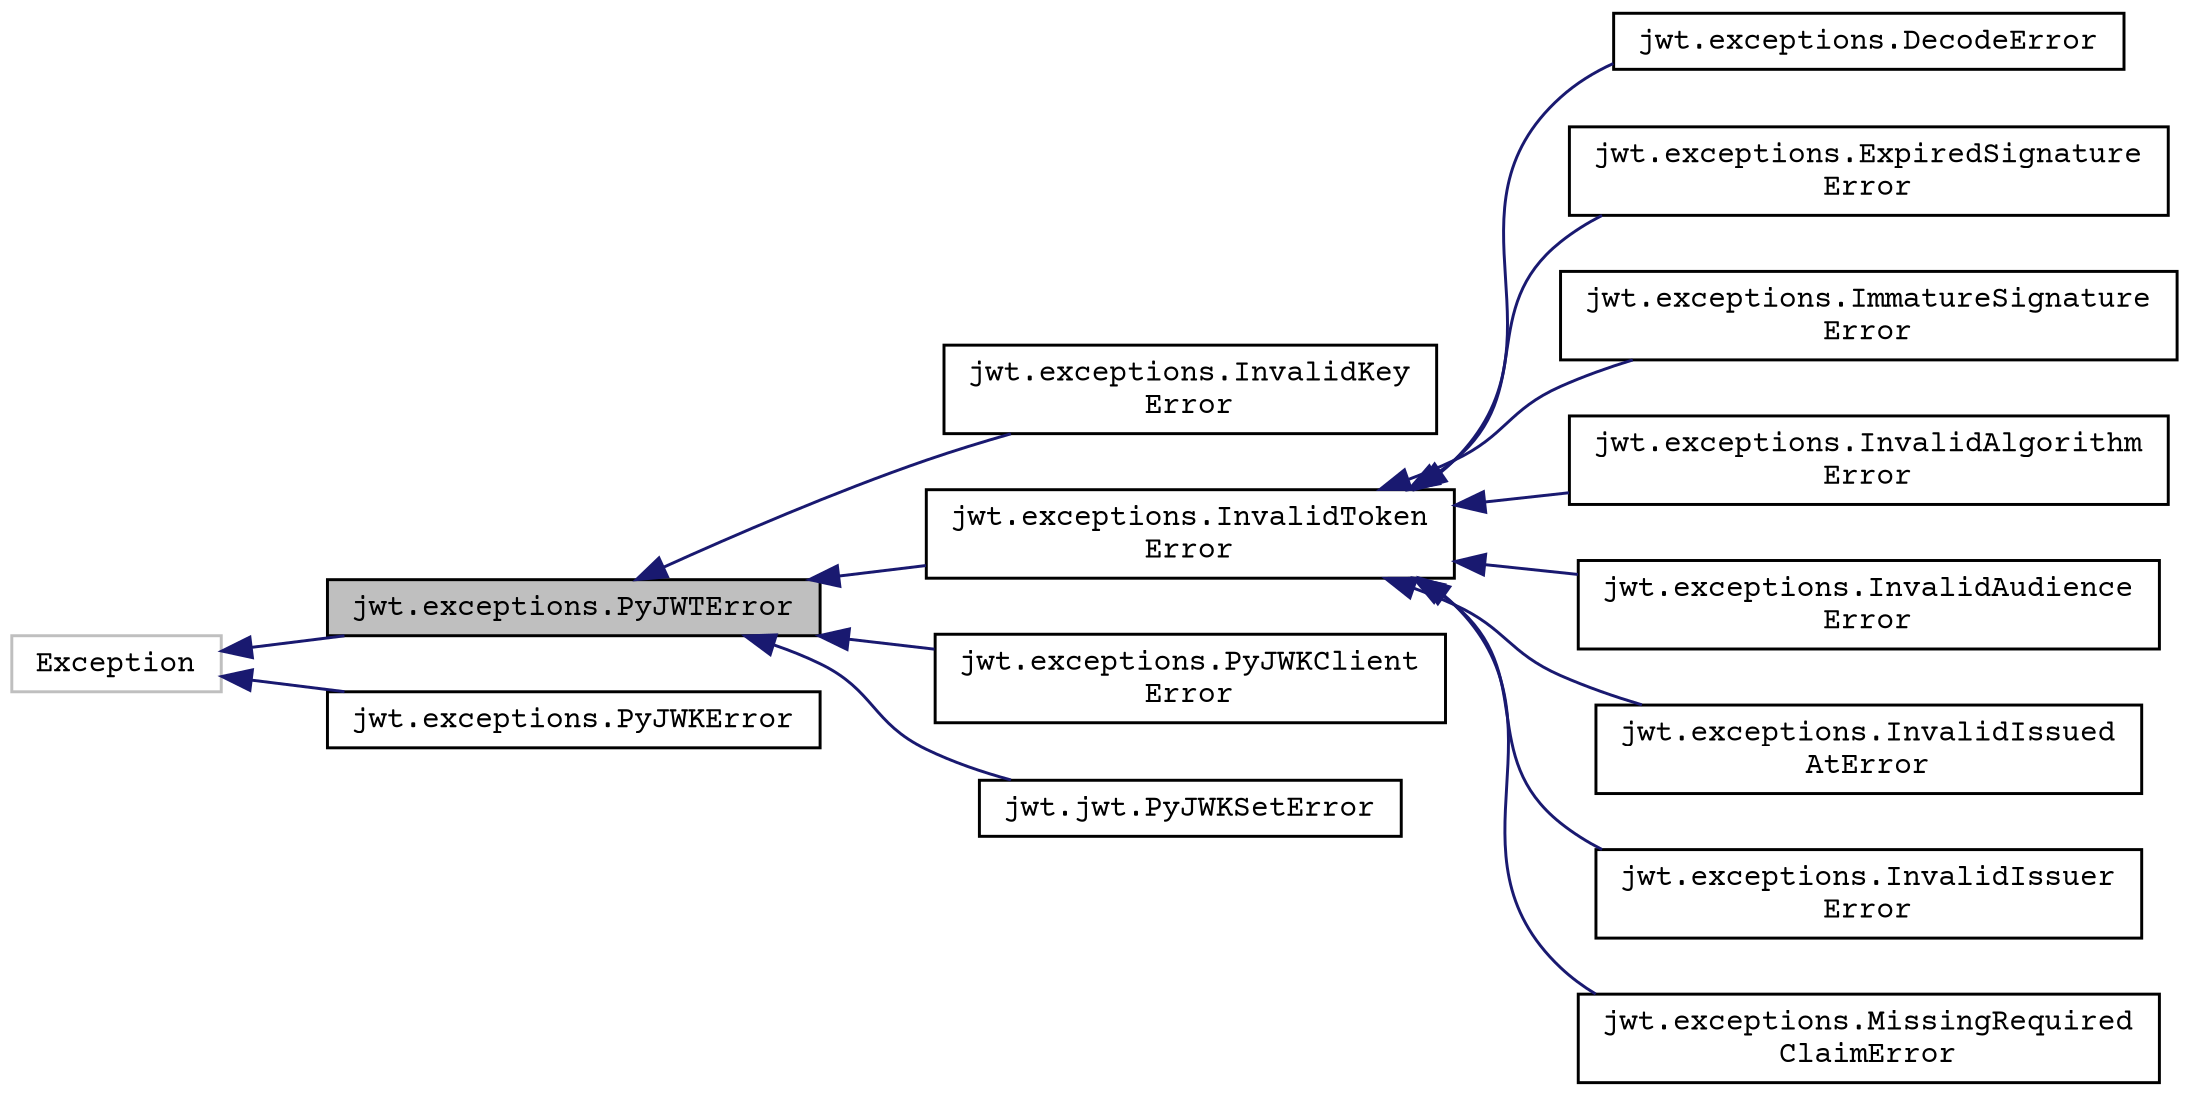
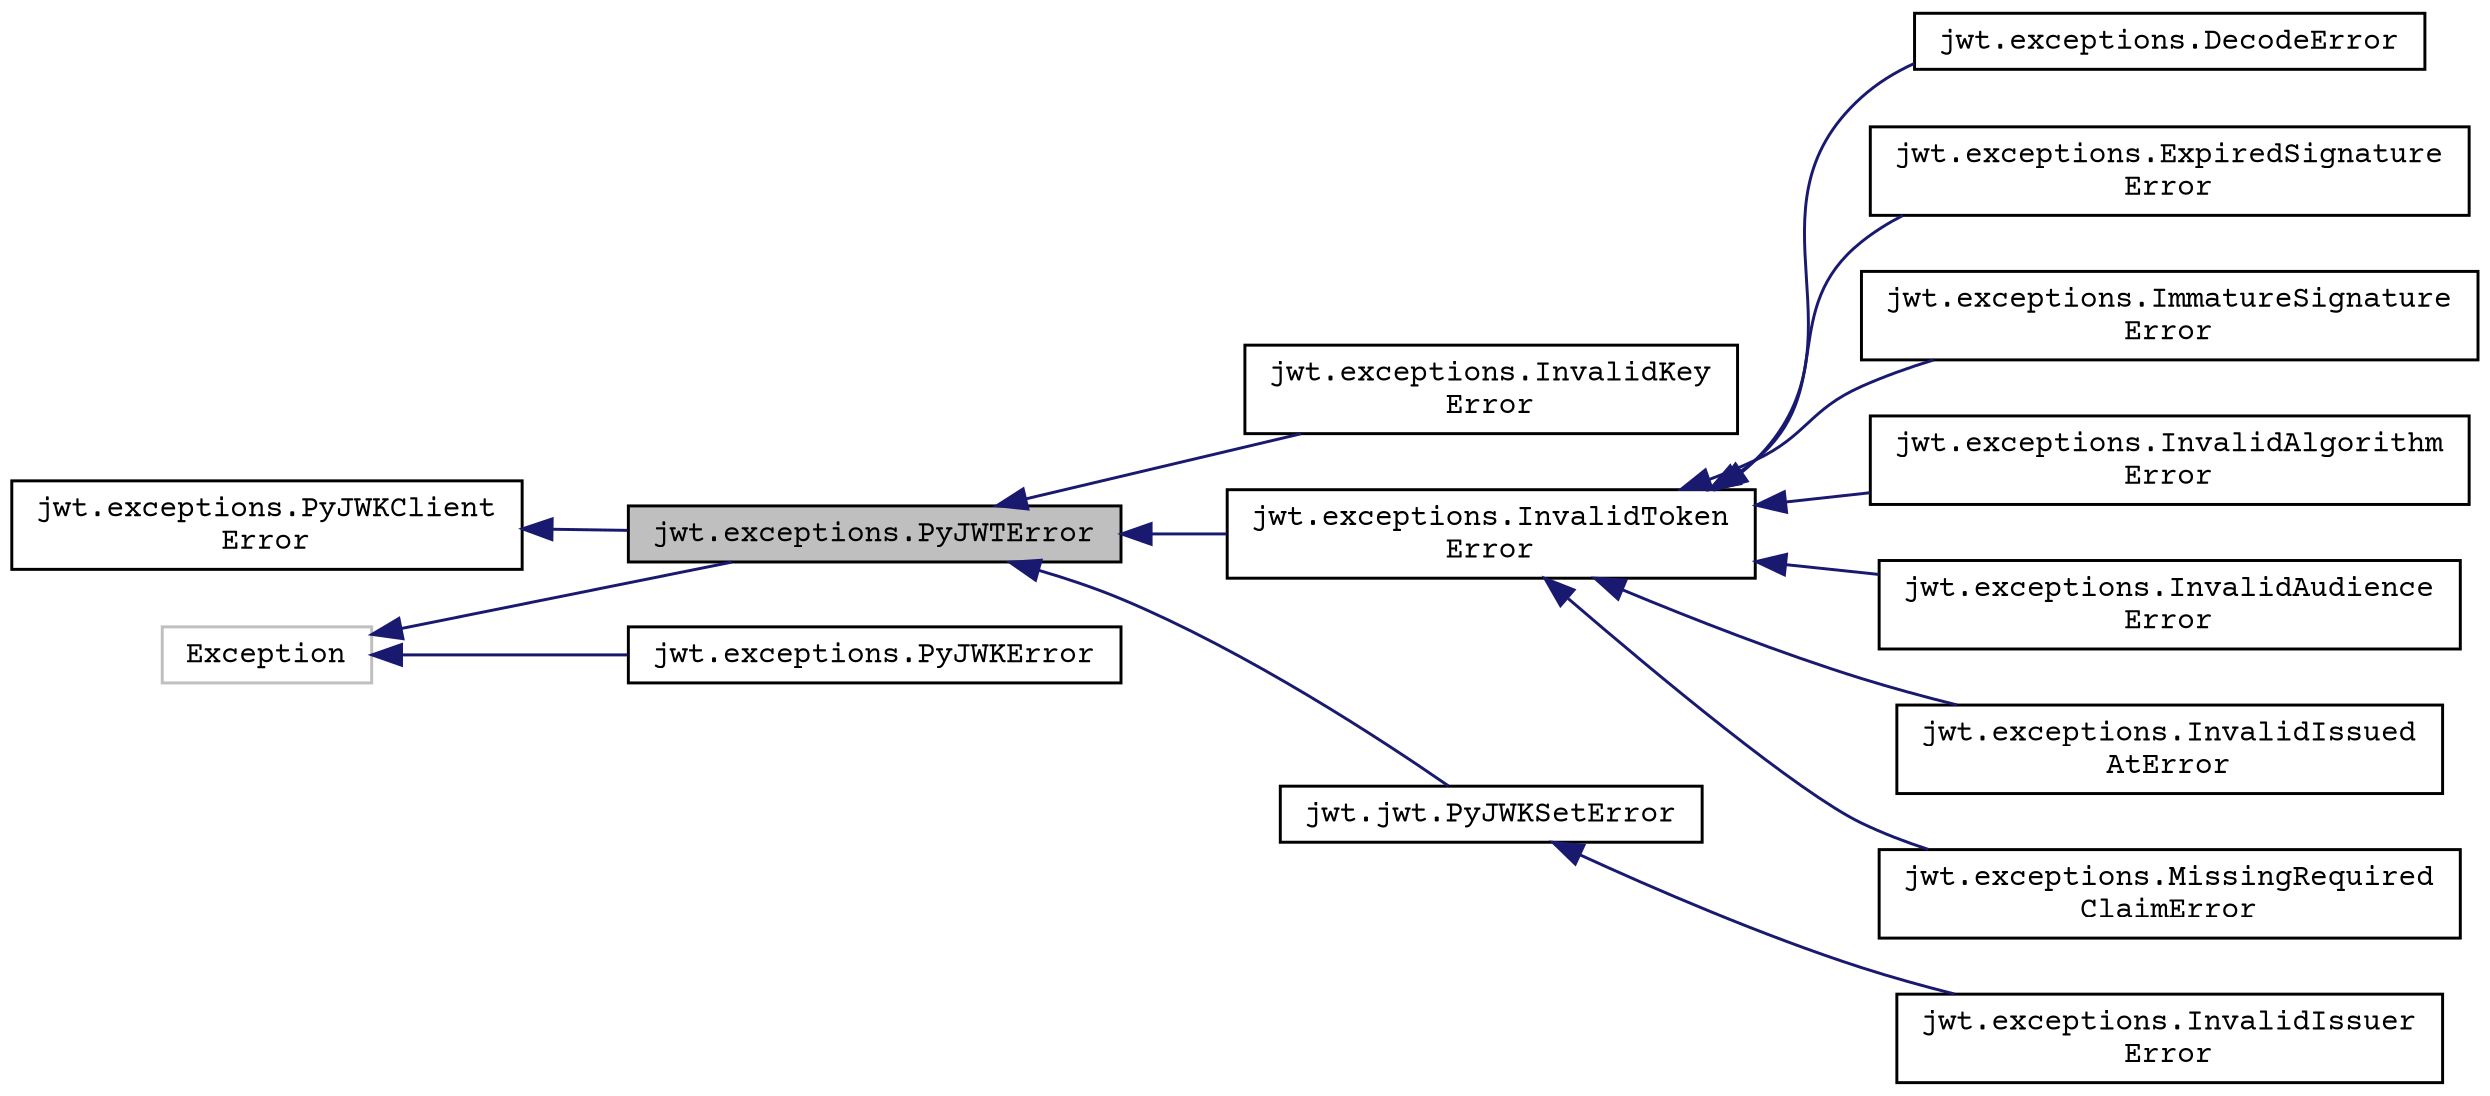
(891, 644) -> (590, 530)
(1527, 782) -> (1764, 933)
